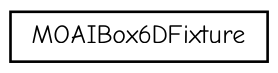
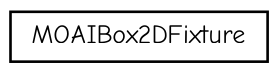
(139, 37) -> (139, 37)
